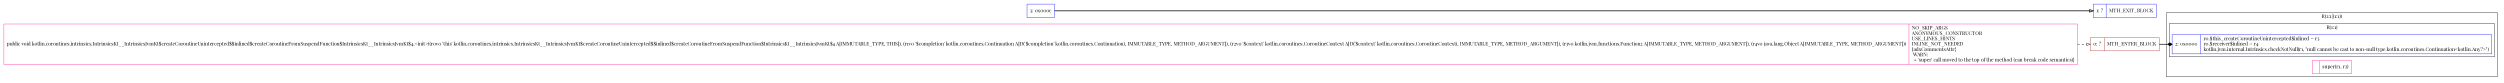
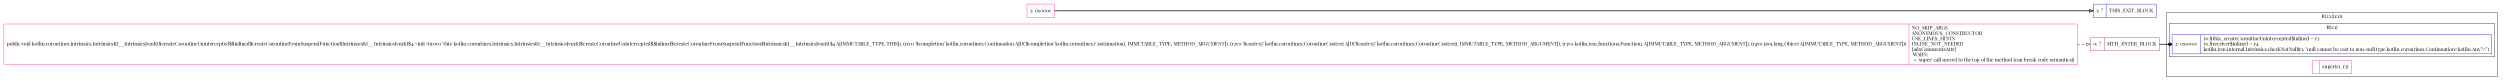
(1041, 11) -> (1041, 11)
(2131, 11) -> (2131, 11)
